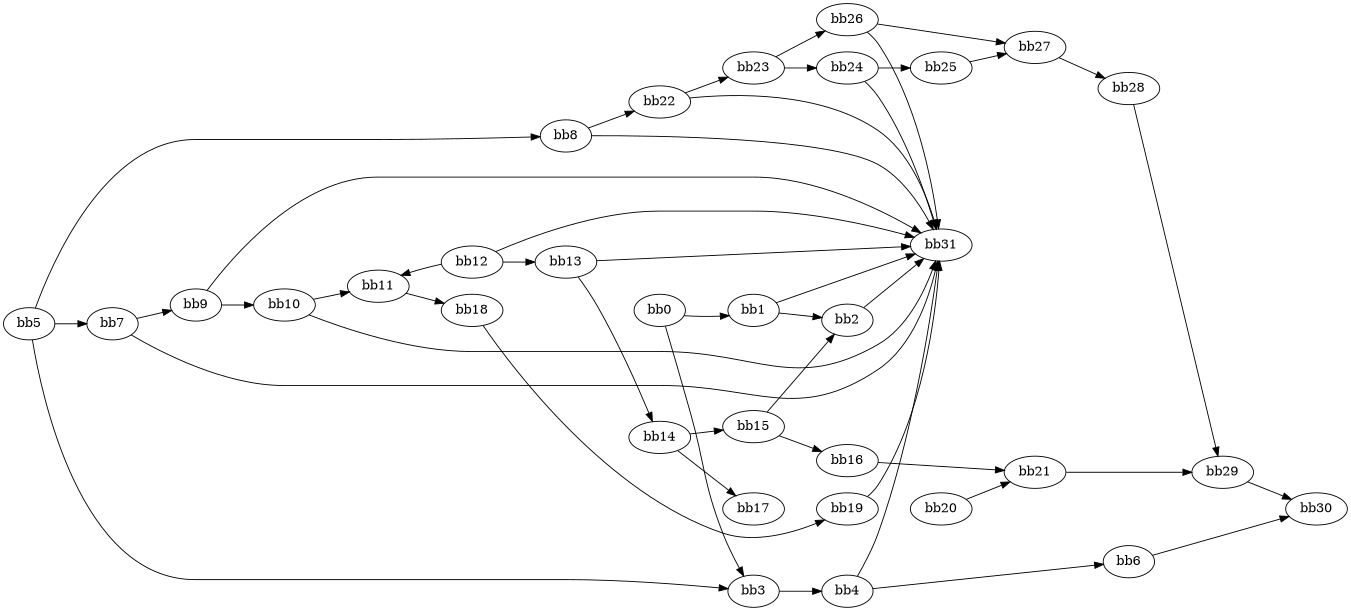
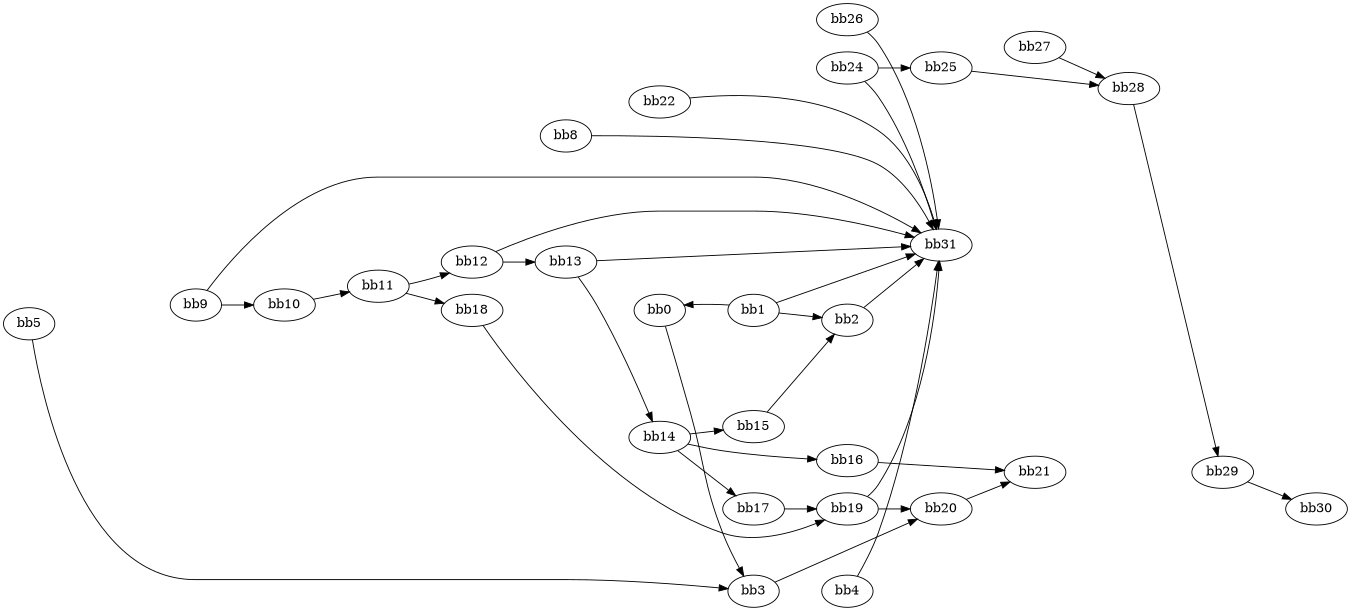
(937, 33) -> none
(984, 59) -> (1031, 78)
(754, 68) -> none
(607, 121) -> none
(240, 140) -> none
(426, 268) -> (425, 280)
(702, 316) -> (711, 304)
(113, 324) -> none
(641, 352) -> none
(796, 442) -> (748, 454)
(1124, 472) -> none
none -> (796, 509)
none -> (892, 509)
(1129, 562) -> none
(796, 591) -> (842, 552)
